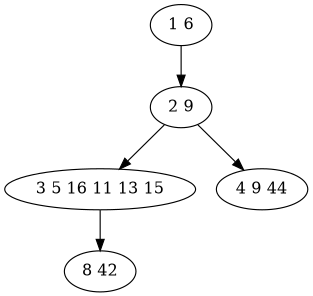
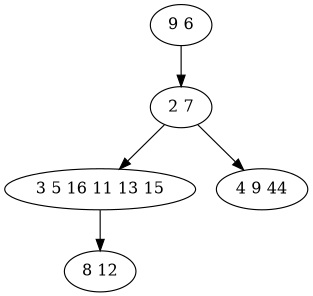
(181, 25) -> (181, 25)
(181, 107) -> (181, 107)
(100, 271) -> (100, 271)
